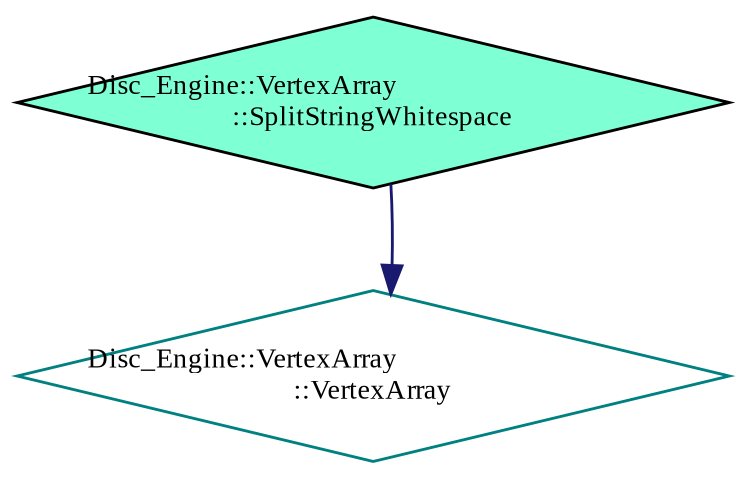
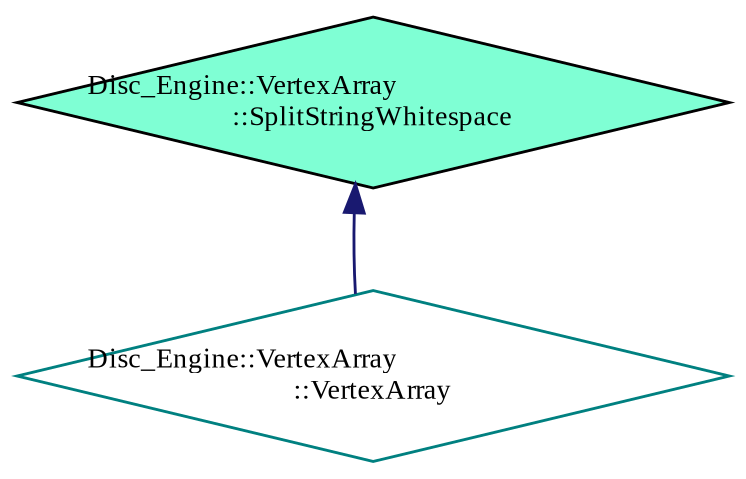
(392, 225) -> (354, 253)
